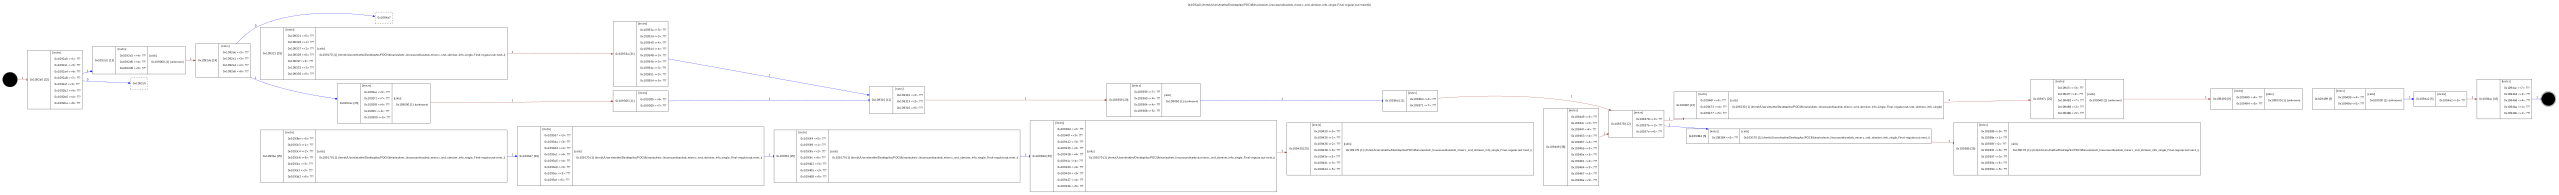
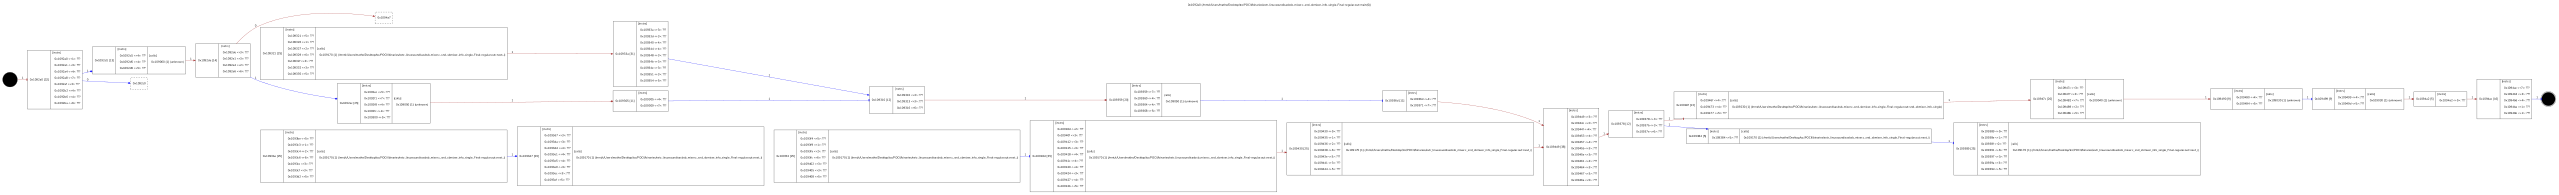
(301, 15) -> (301, 15)
(1524, 97) -> (1491, 109)
none -> (2307, 99)
(2408, 99) -> (2408, 99)
(1942, 142) -> (1942, 142)
none -> (1537, 147)
(768, 156) -> none
